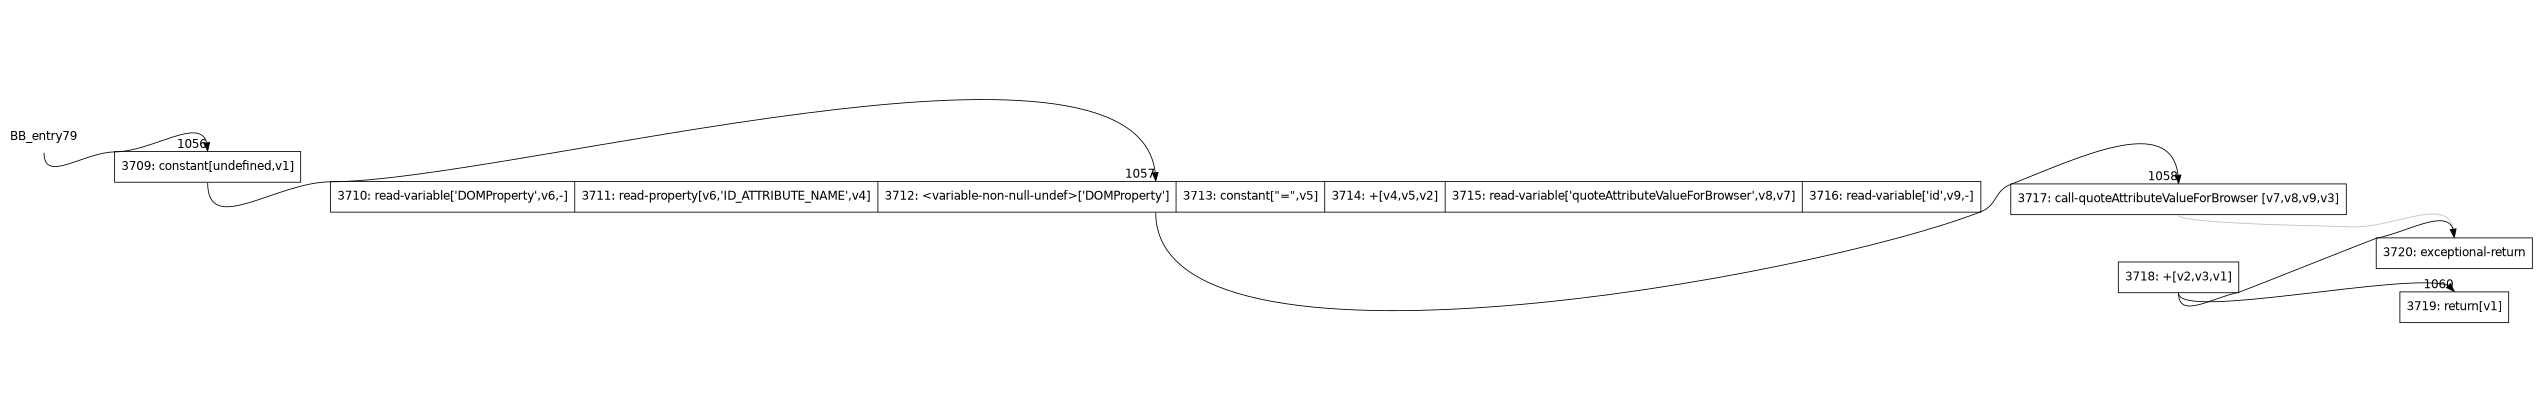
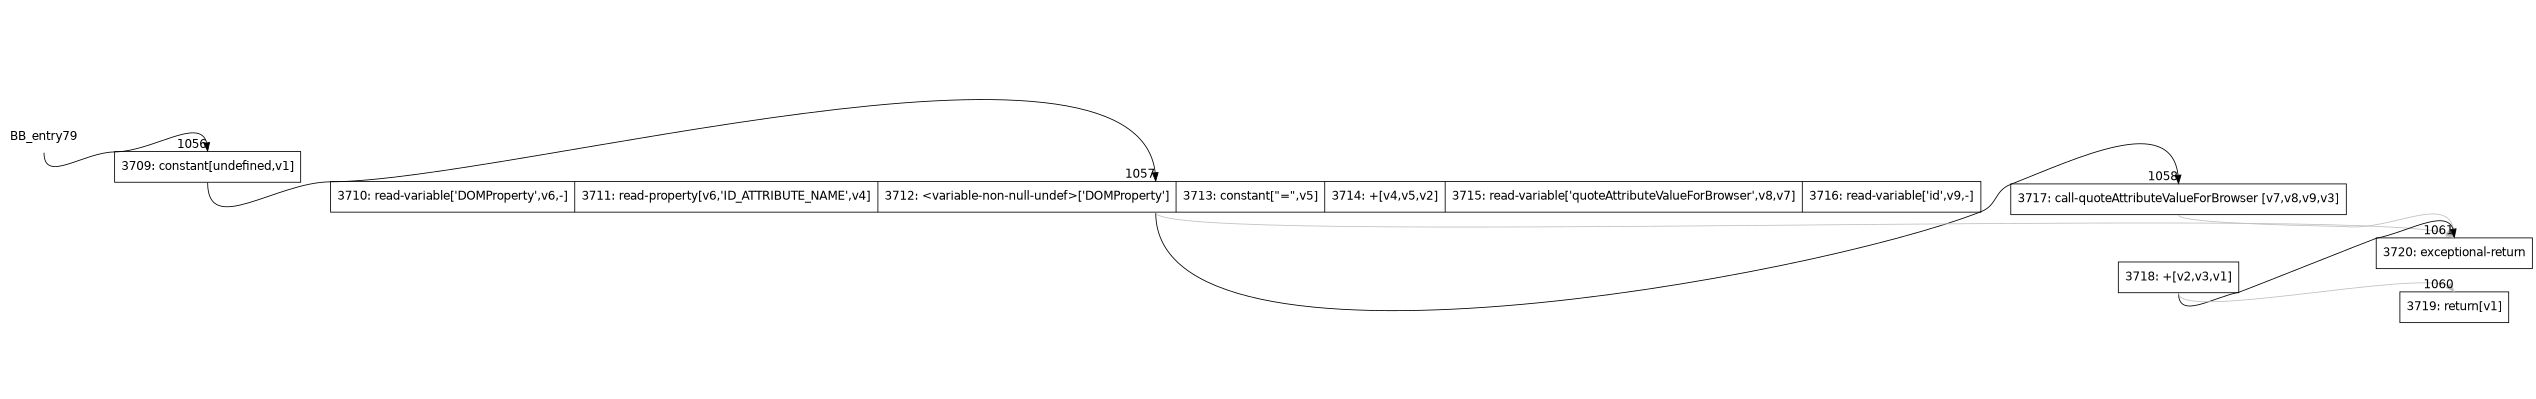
none -> (1801, 225)
(2312, 293) -> (2312, 293)
